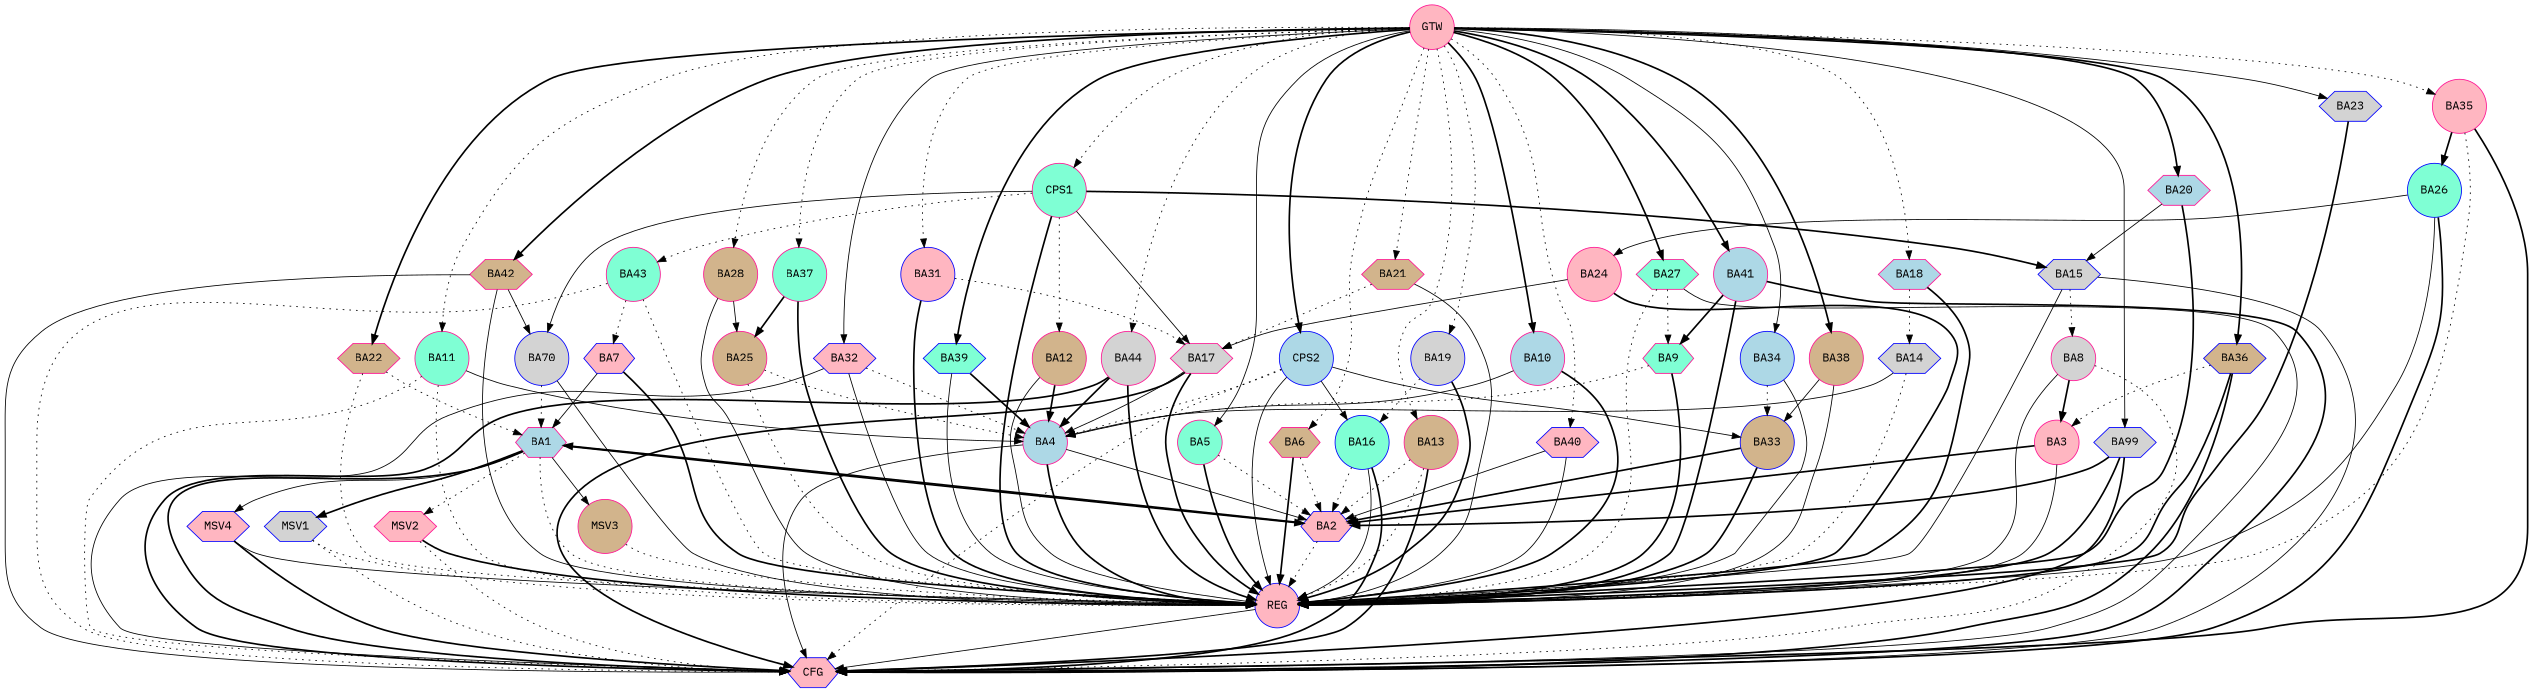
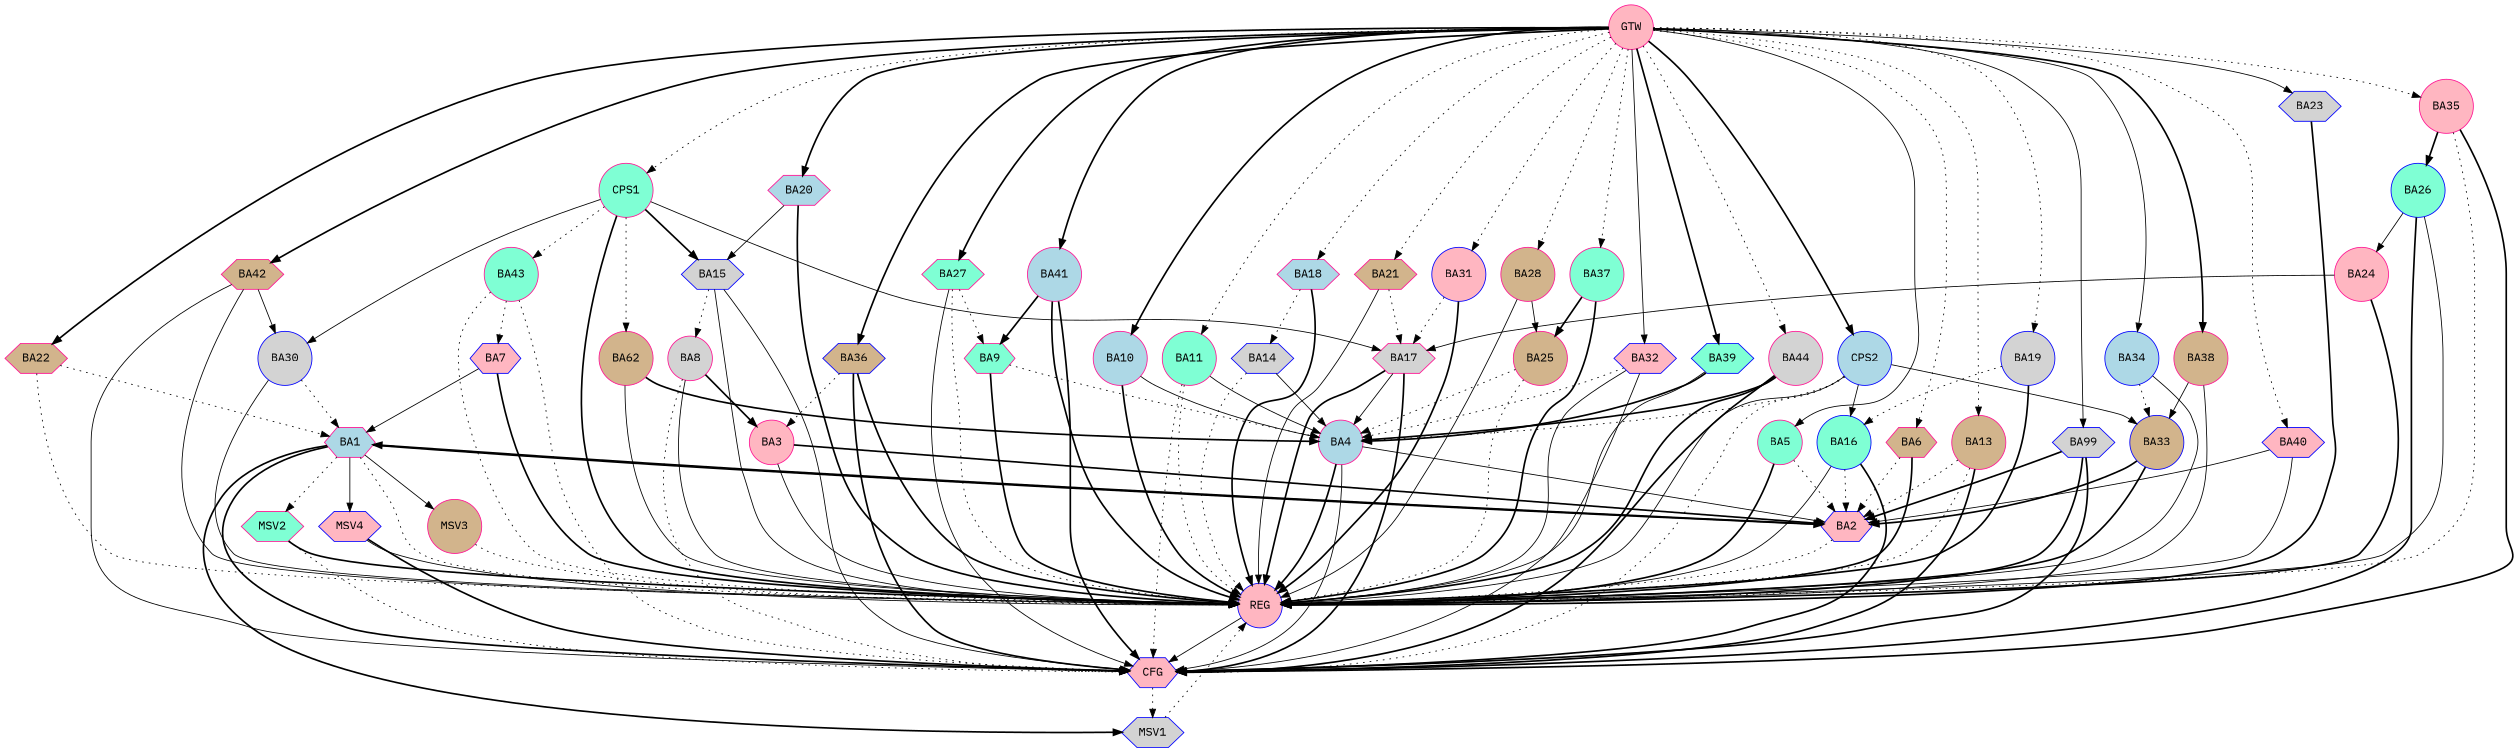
(542, 358) -> (285, 358)
(1059, 358) -> (626, 358)
(405, 526) -> (272, 526)
(534, 645) -> (1153, 699)
